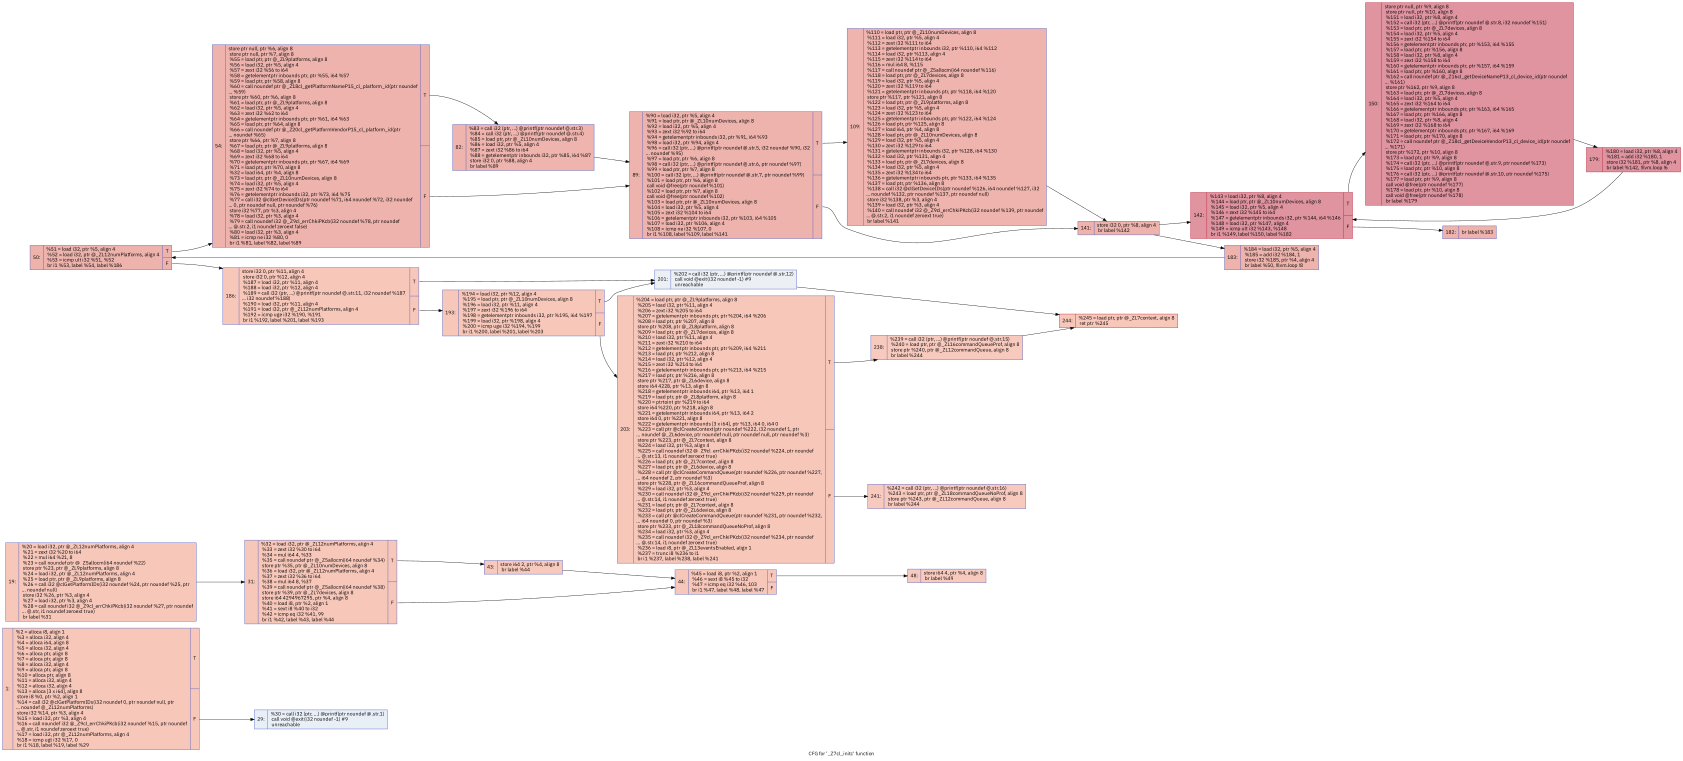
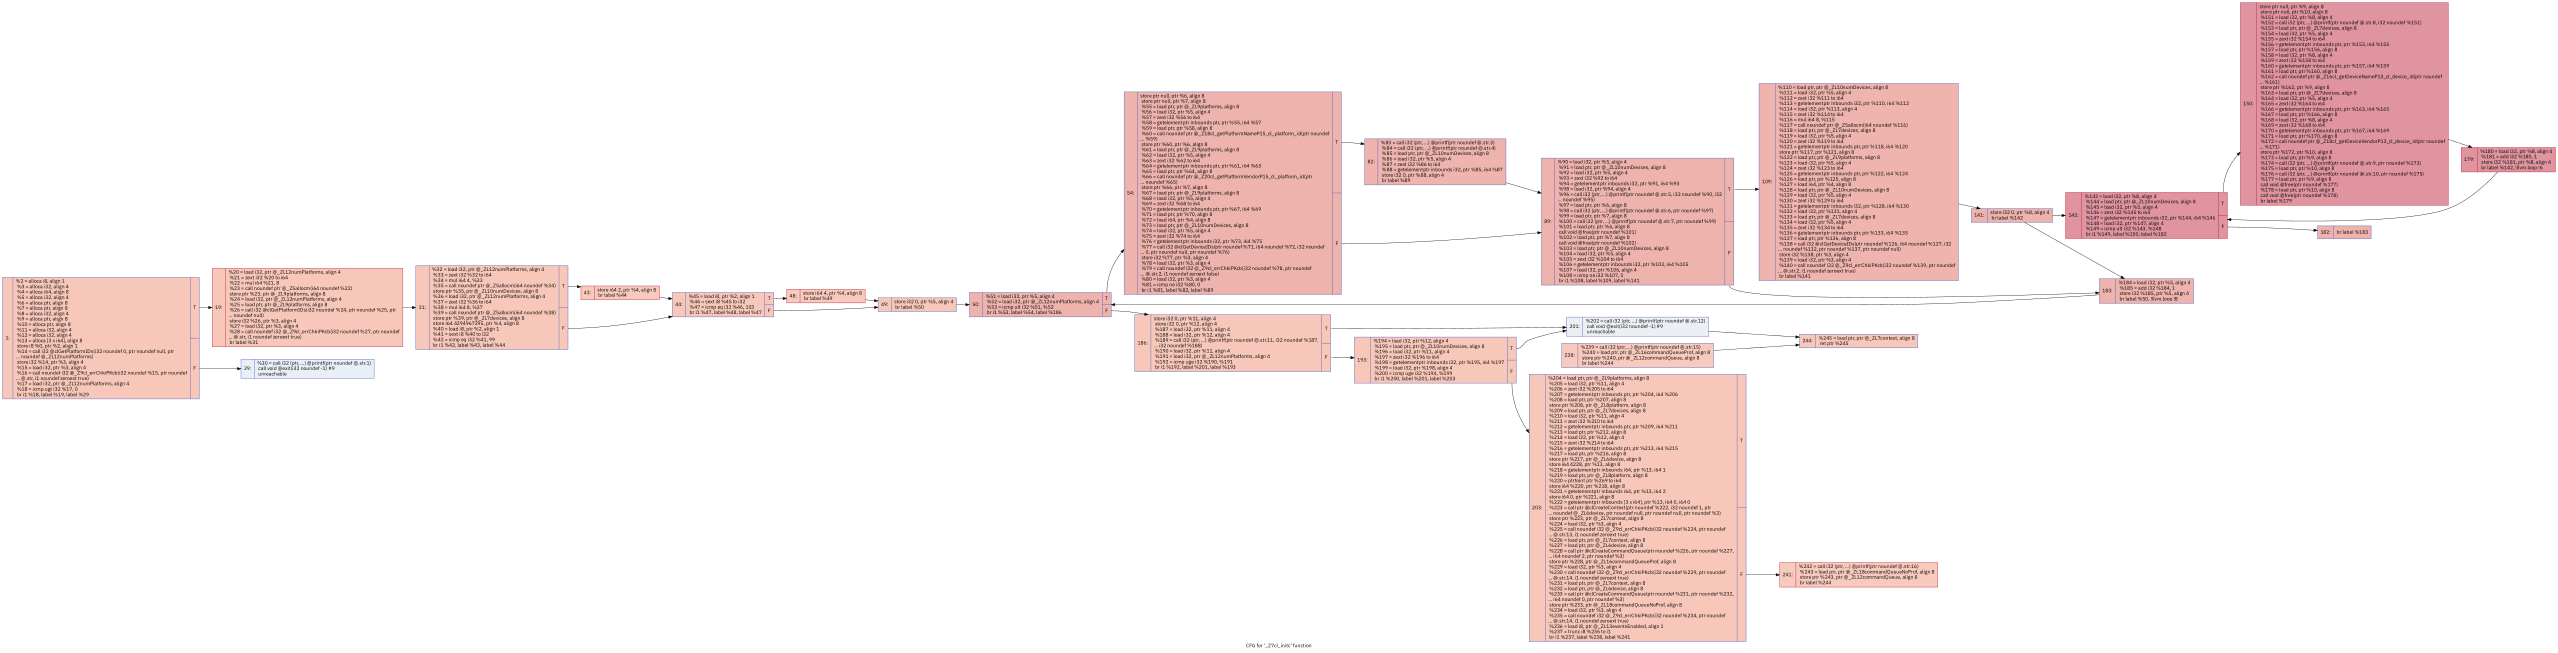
(264, 173) -> (1176, 220)
(943, 241) -> (1912, 297)
(1279, 260) -> (2154, 294)
none -> (917, 305)
none -> (204, 308)
(1119, 321) -> (1859, 341)
(854, 362) -> none
(673, 402) -> (1585, 481)
(947, 496) -> (1859, 575)
(291, 549) -> (462, 275)
(523, 567) -> (620, 293)
(947, 576) -> (826, 296)
(101, 582) -> (308, 308)
